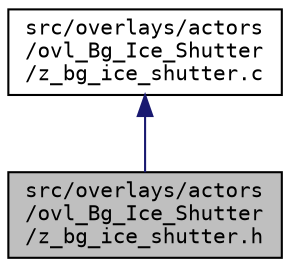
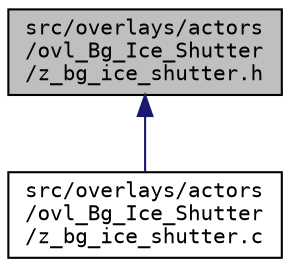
(145, 144) -> (145, 144)
